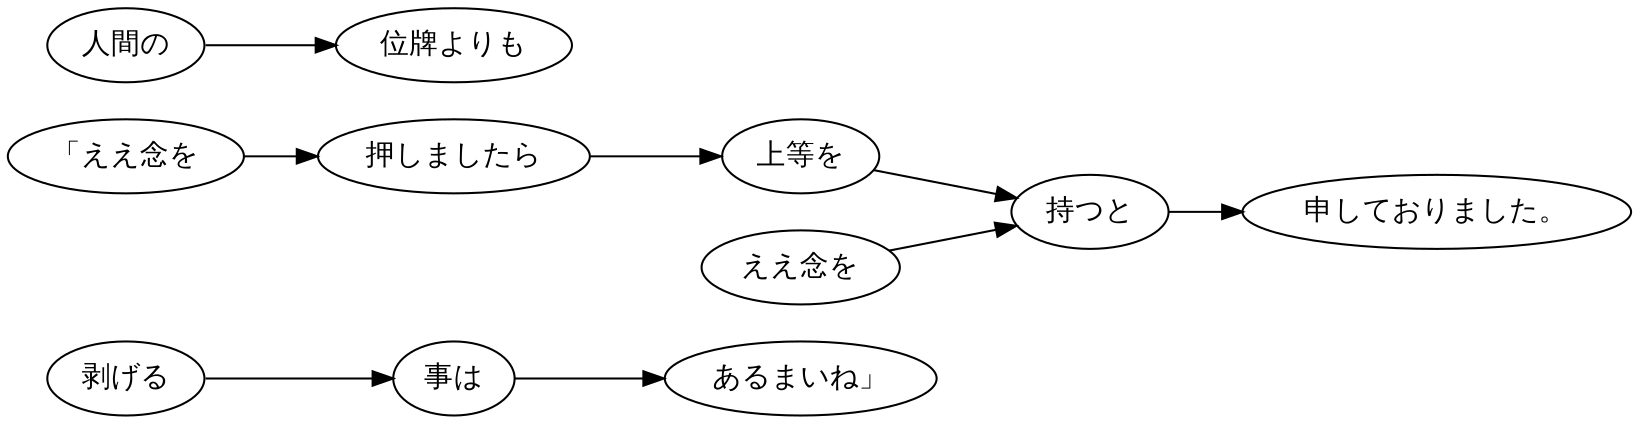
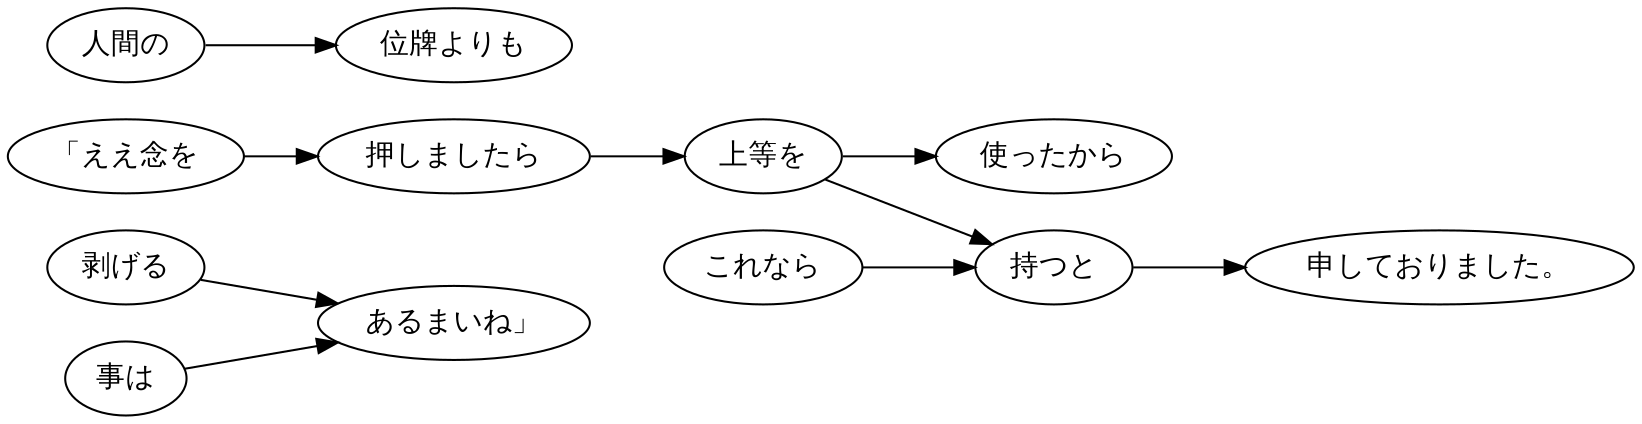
none -> (1054, 156)
(801, 267) -> (763, 267)
(289, 378) -> (259, 290)
